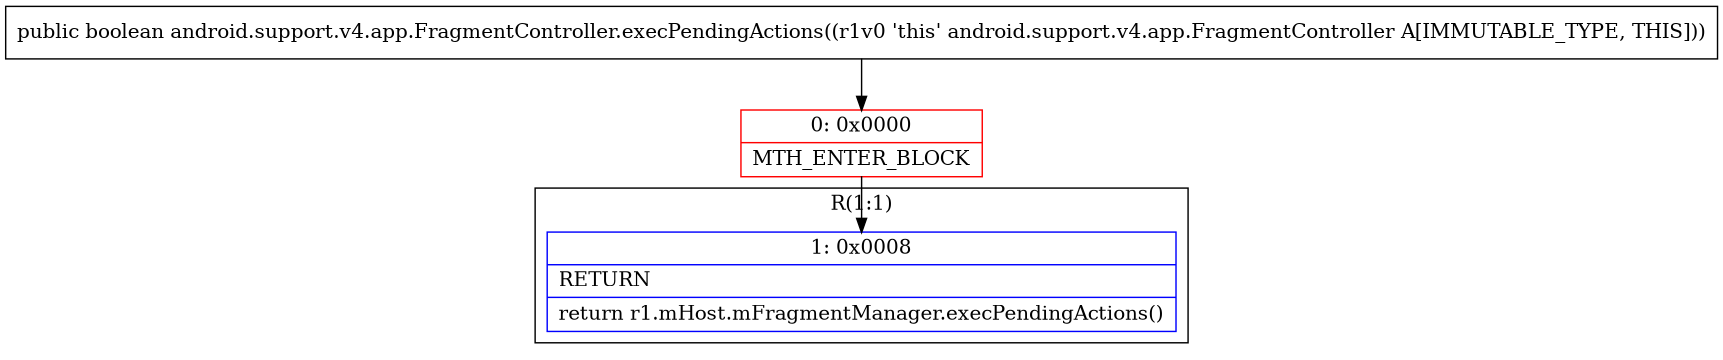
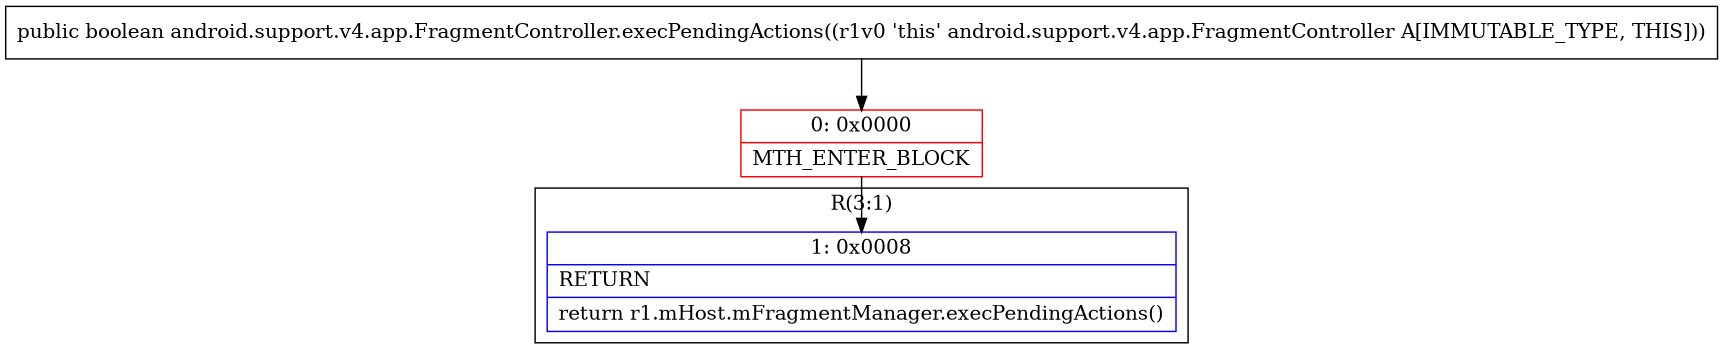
(862, 204) -> (862, 204)
